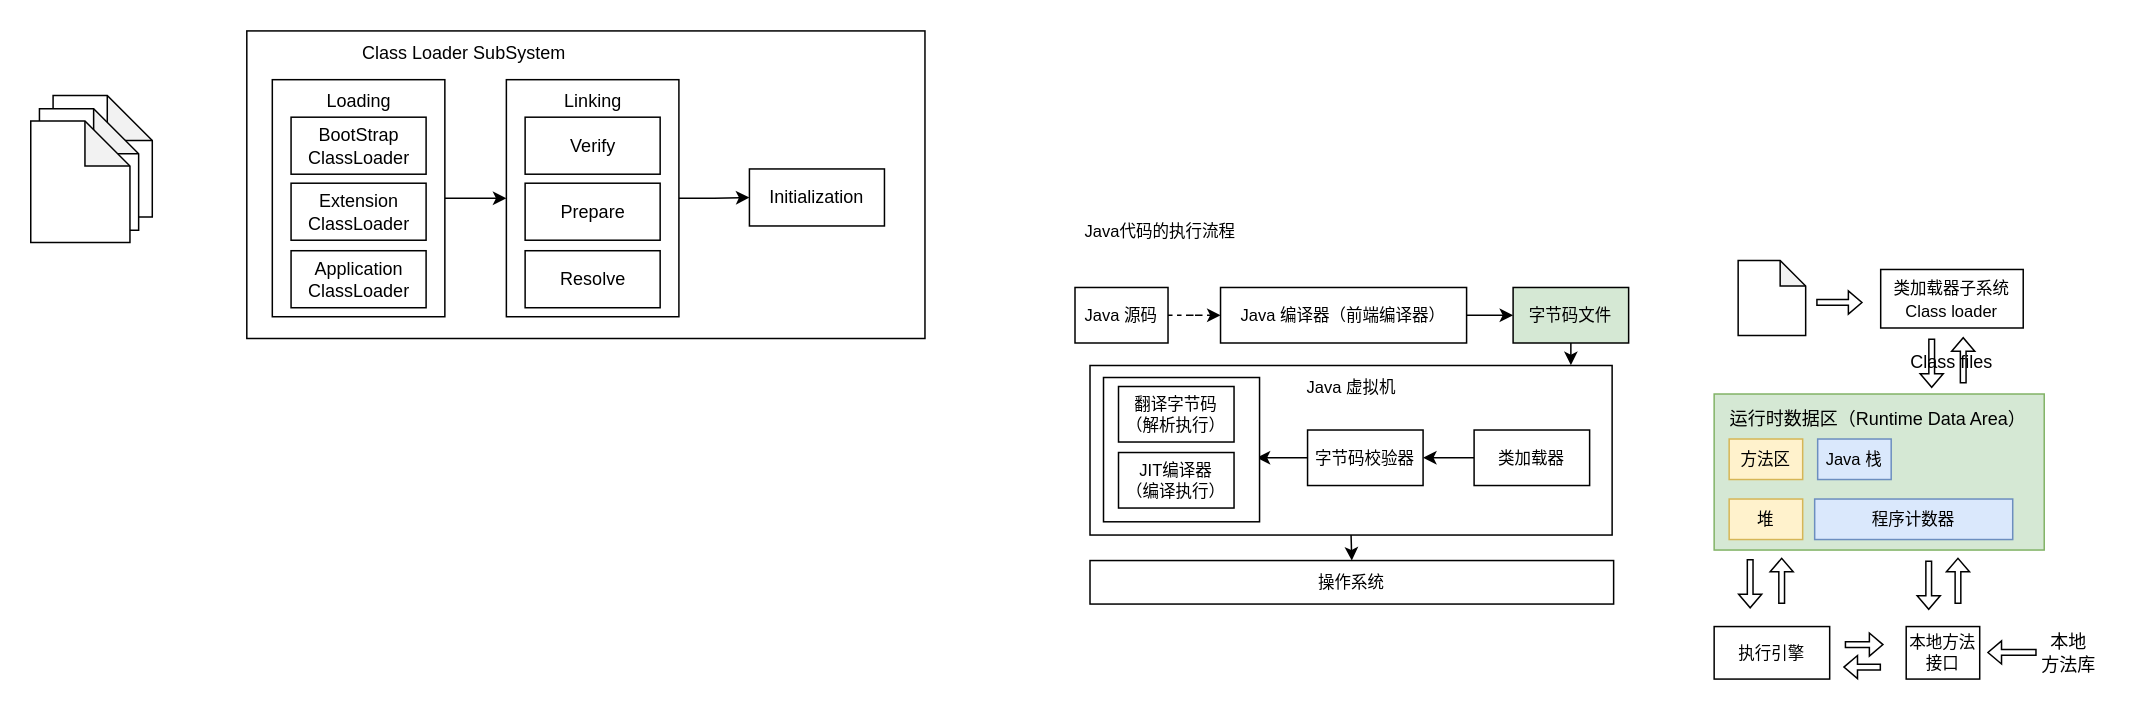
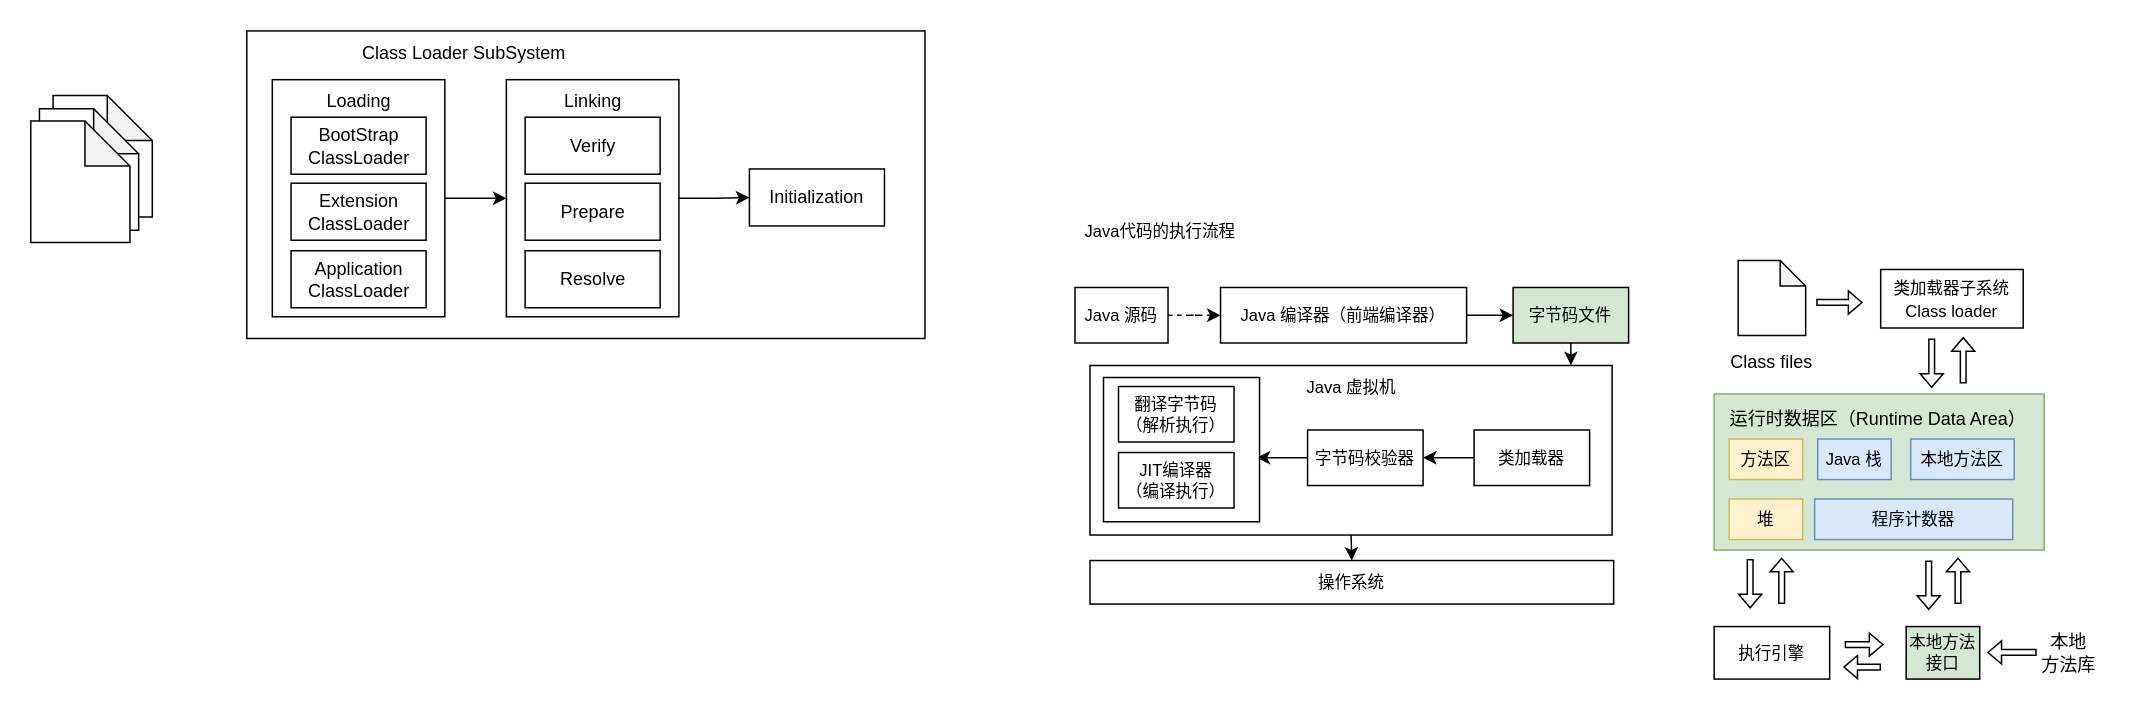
(1950, 362) -> (1770, 362)
none -> (1962, 459)
(1943, 653) -> (1943, 653)
